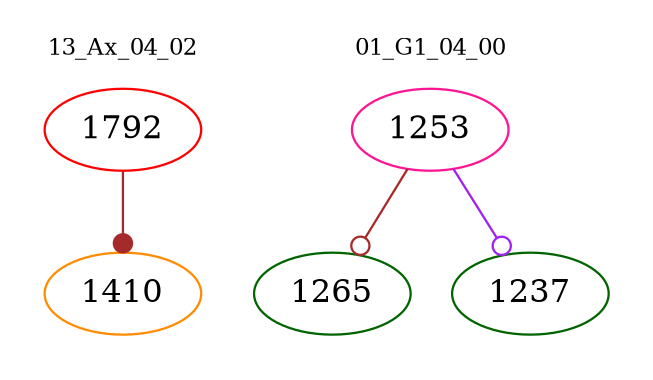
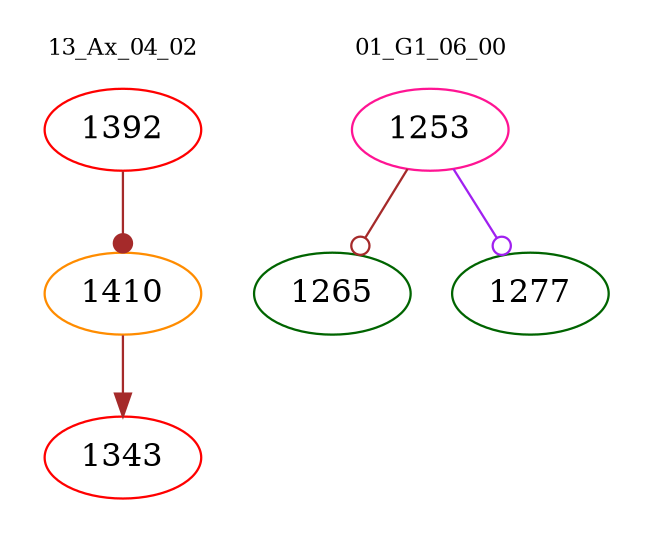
(431, 49) -> (431, 49)
(123, 130) -> (123, 130)
(530, 294) -> (530, 294)
none -> (123, 458)
